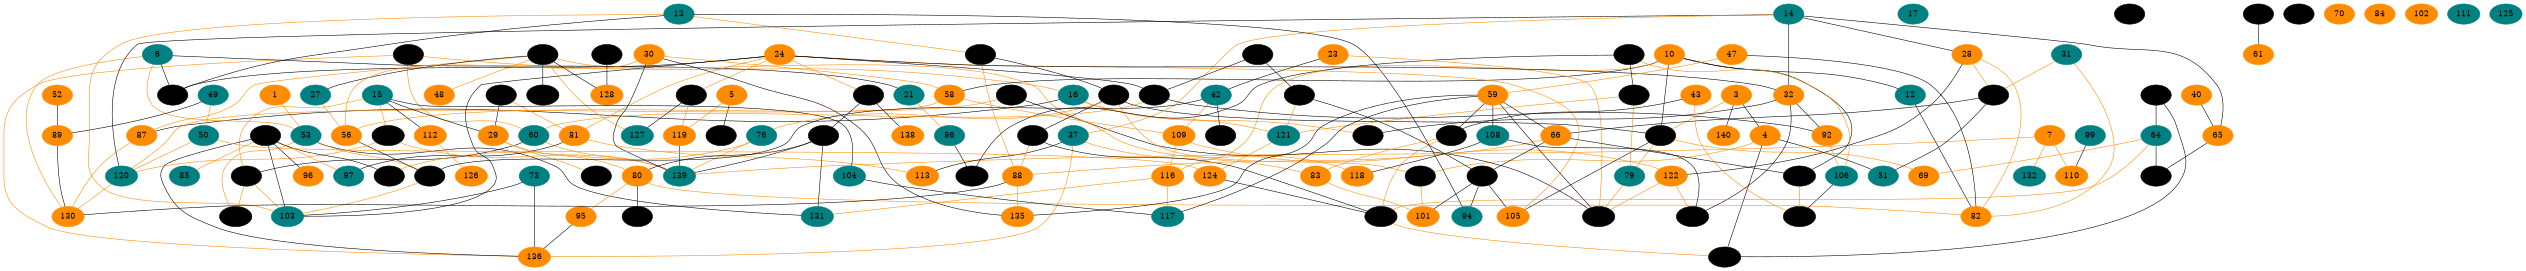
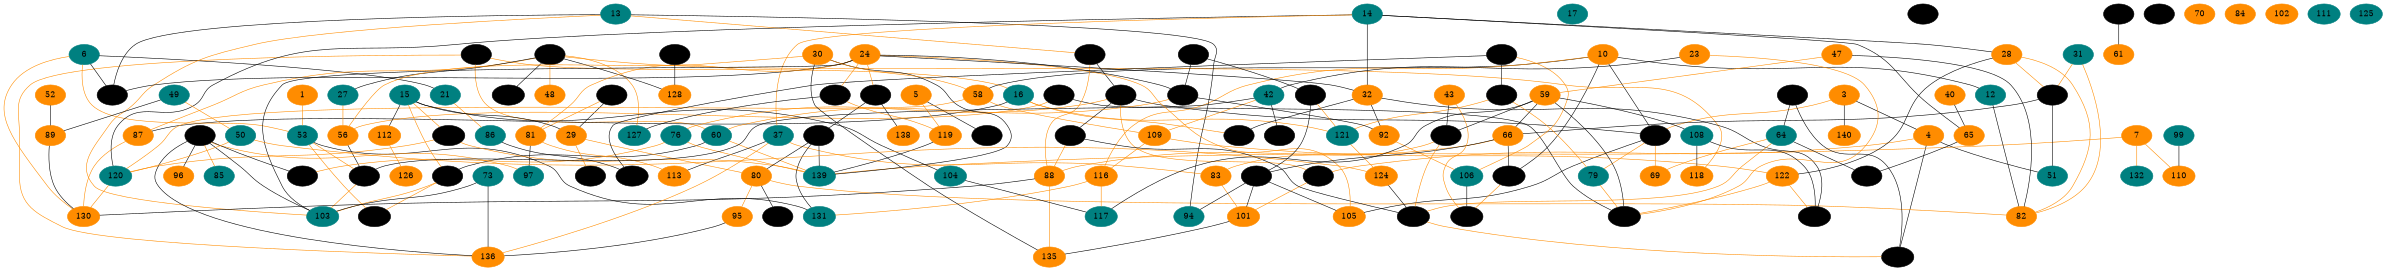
(1240, 177) -> (1147, 240)
